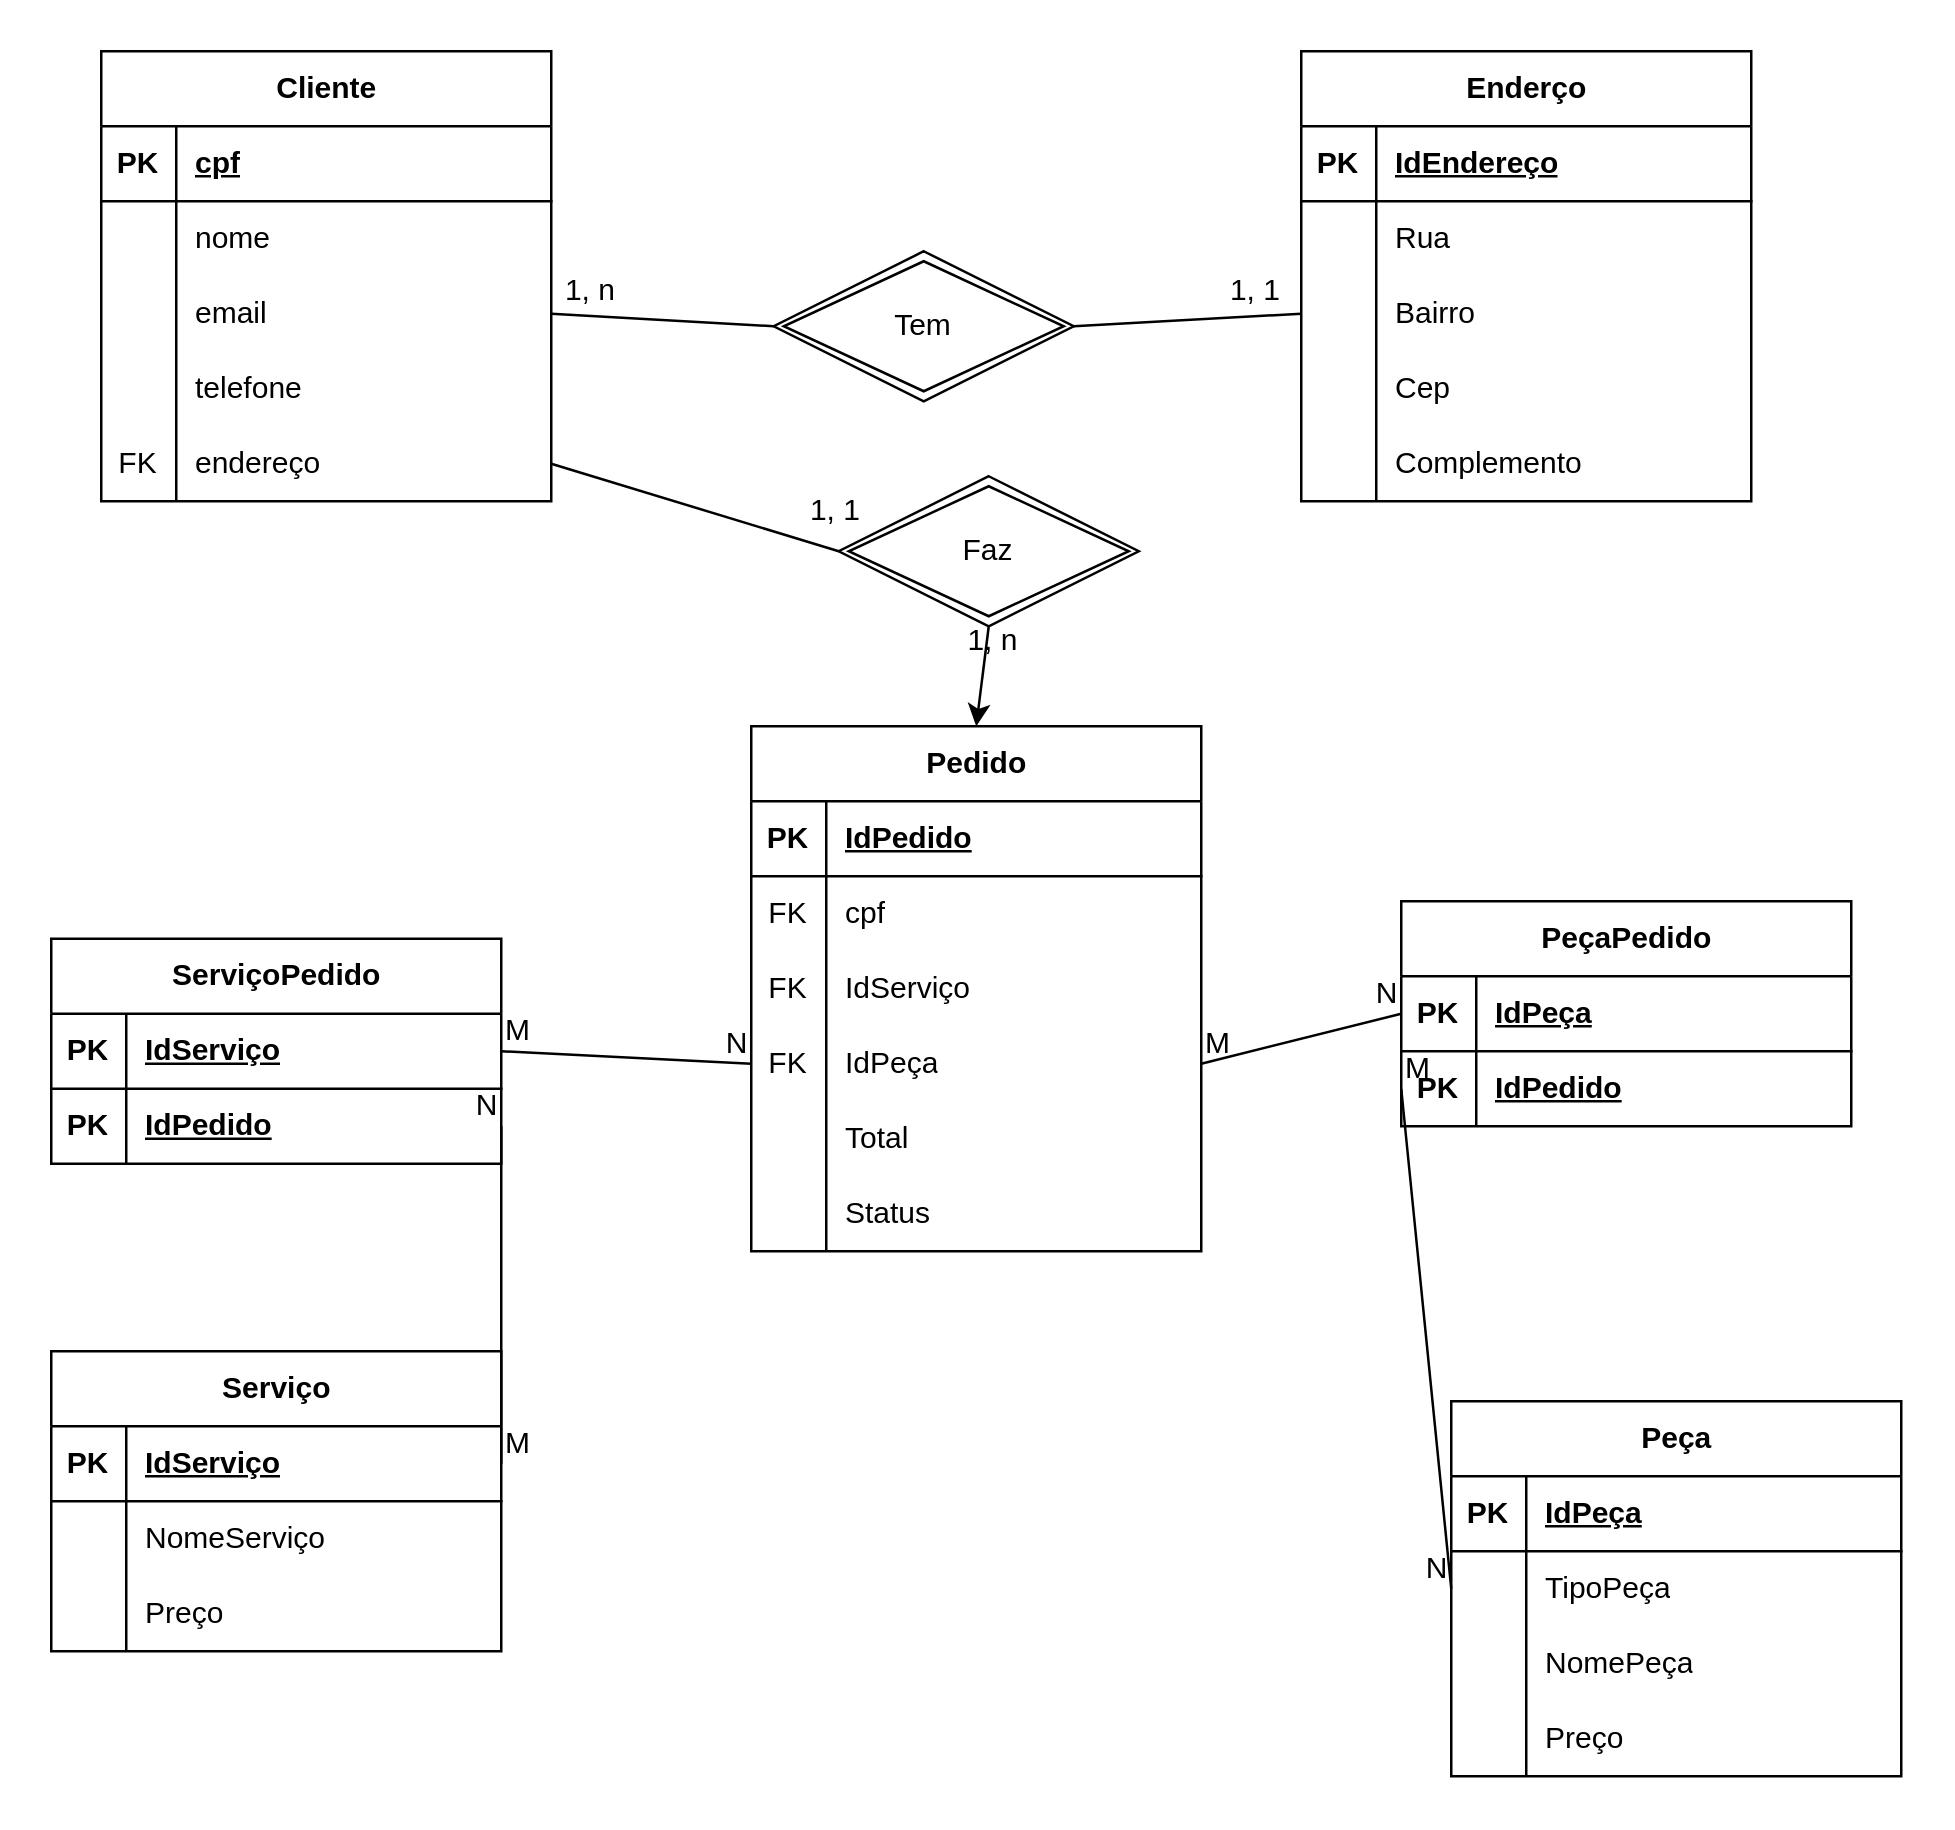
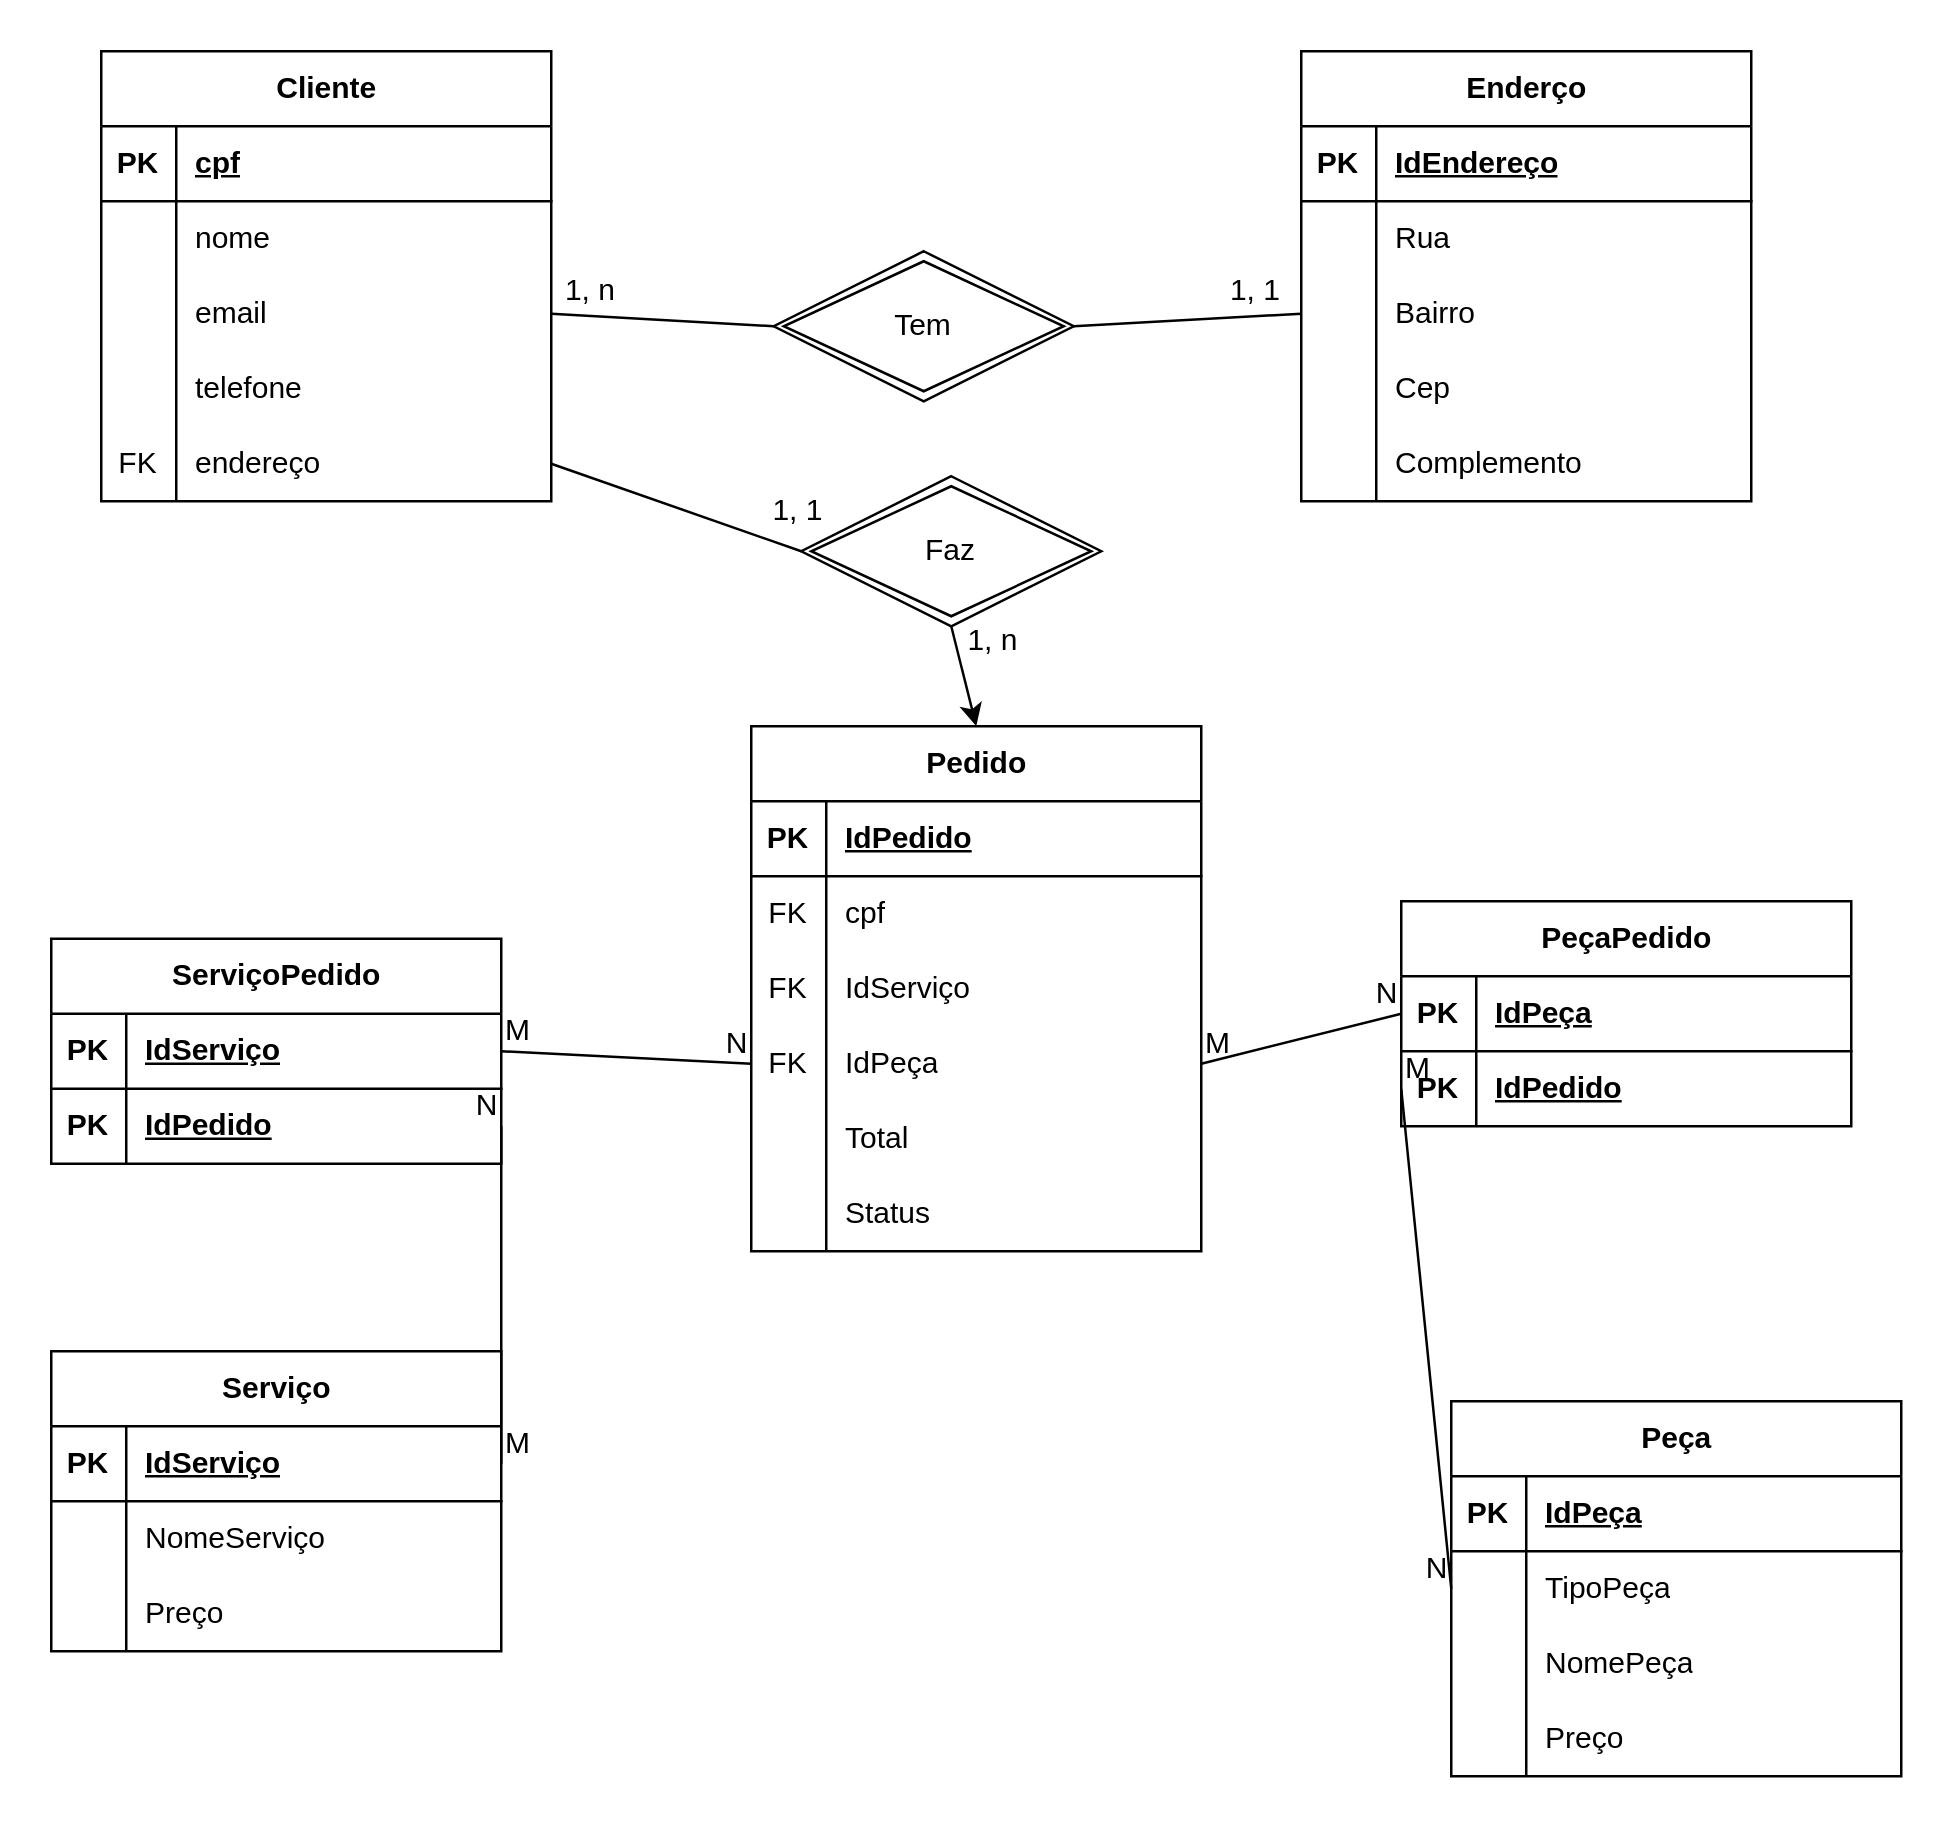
(989, 551) -> (951, 551)
